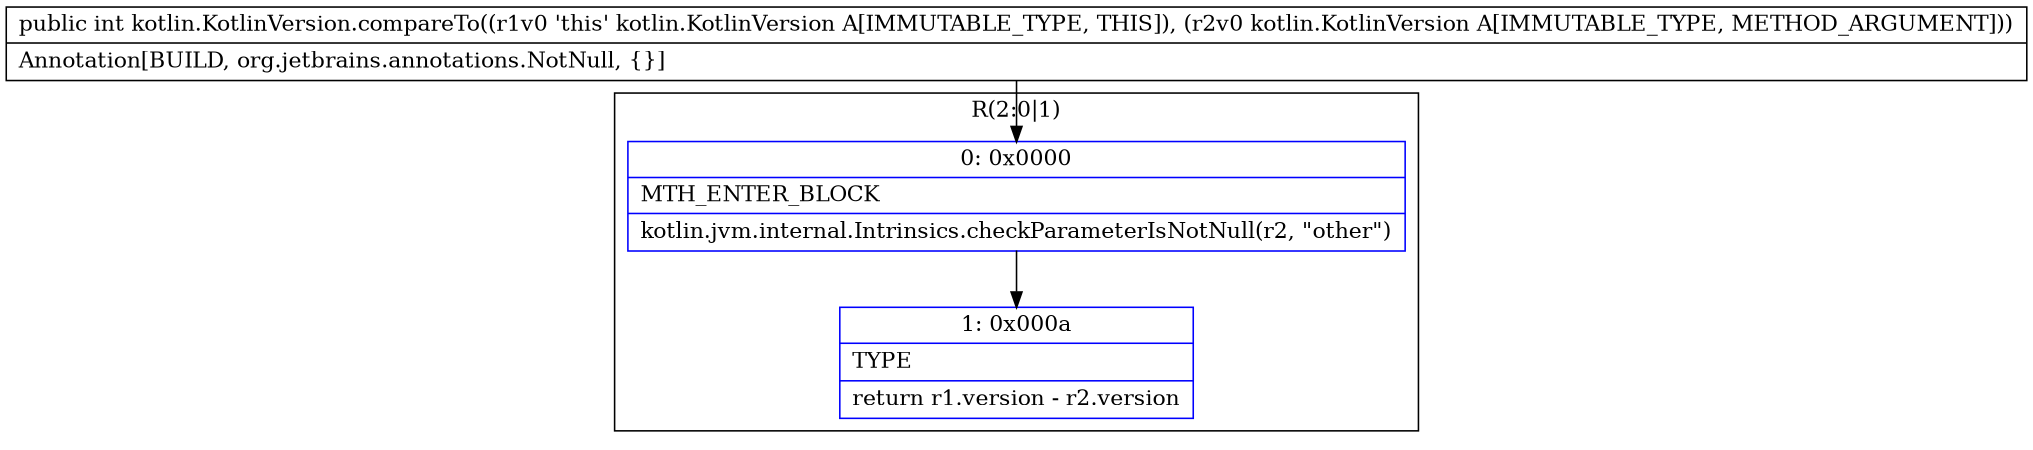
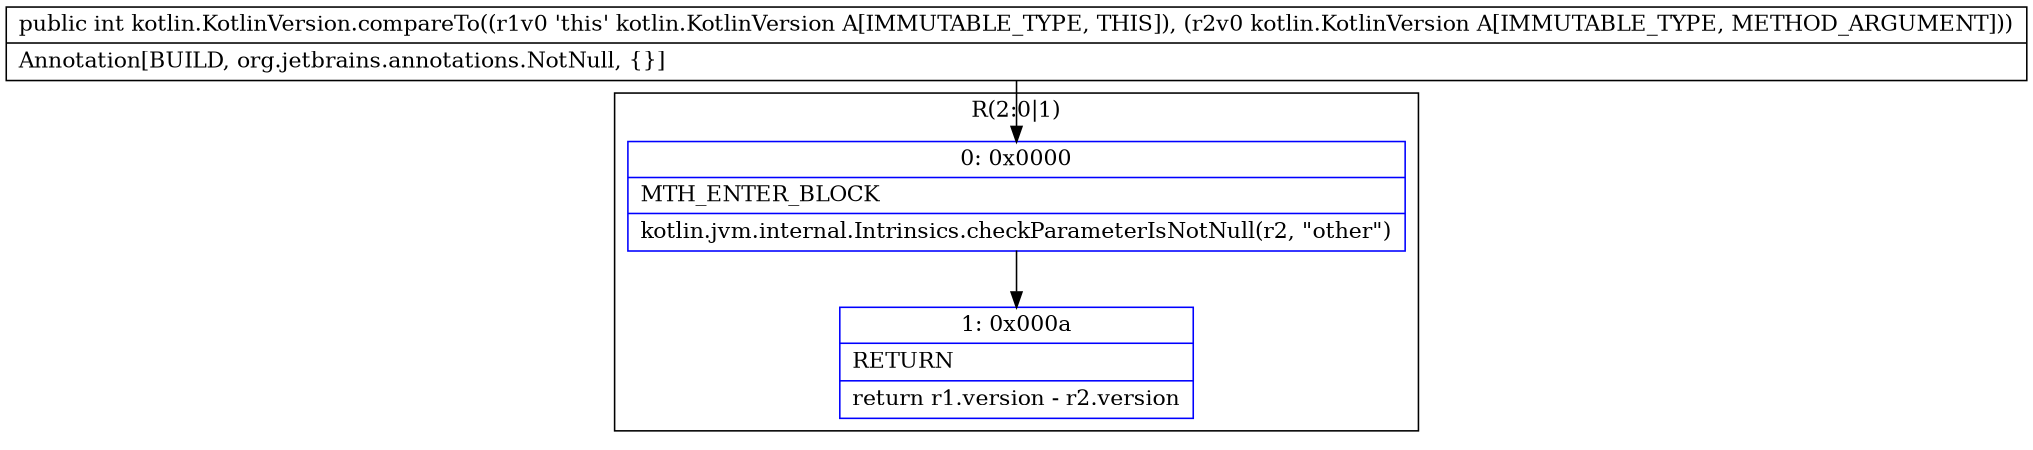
(883, 361) -> (903, 361)
